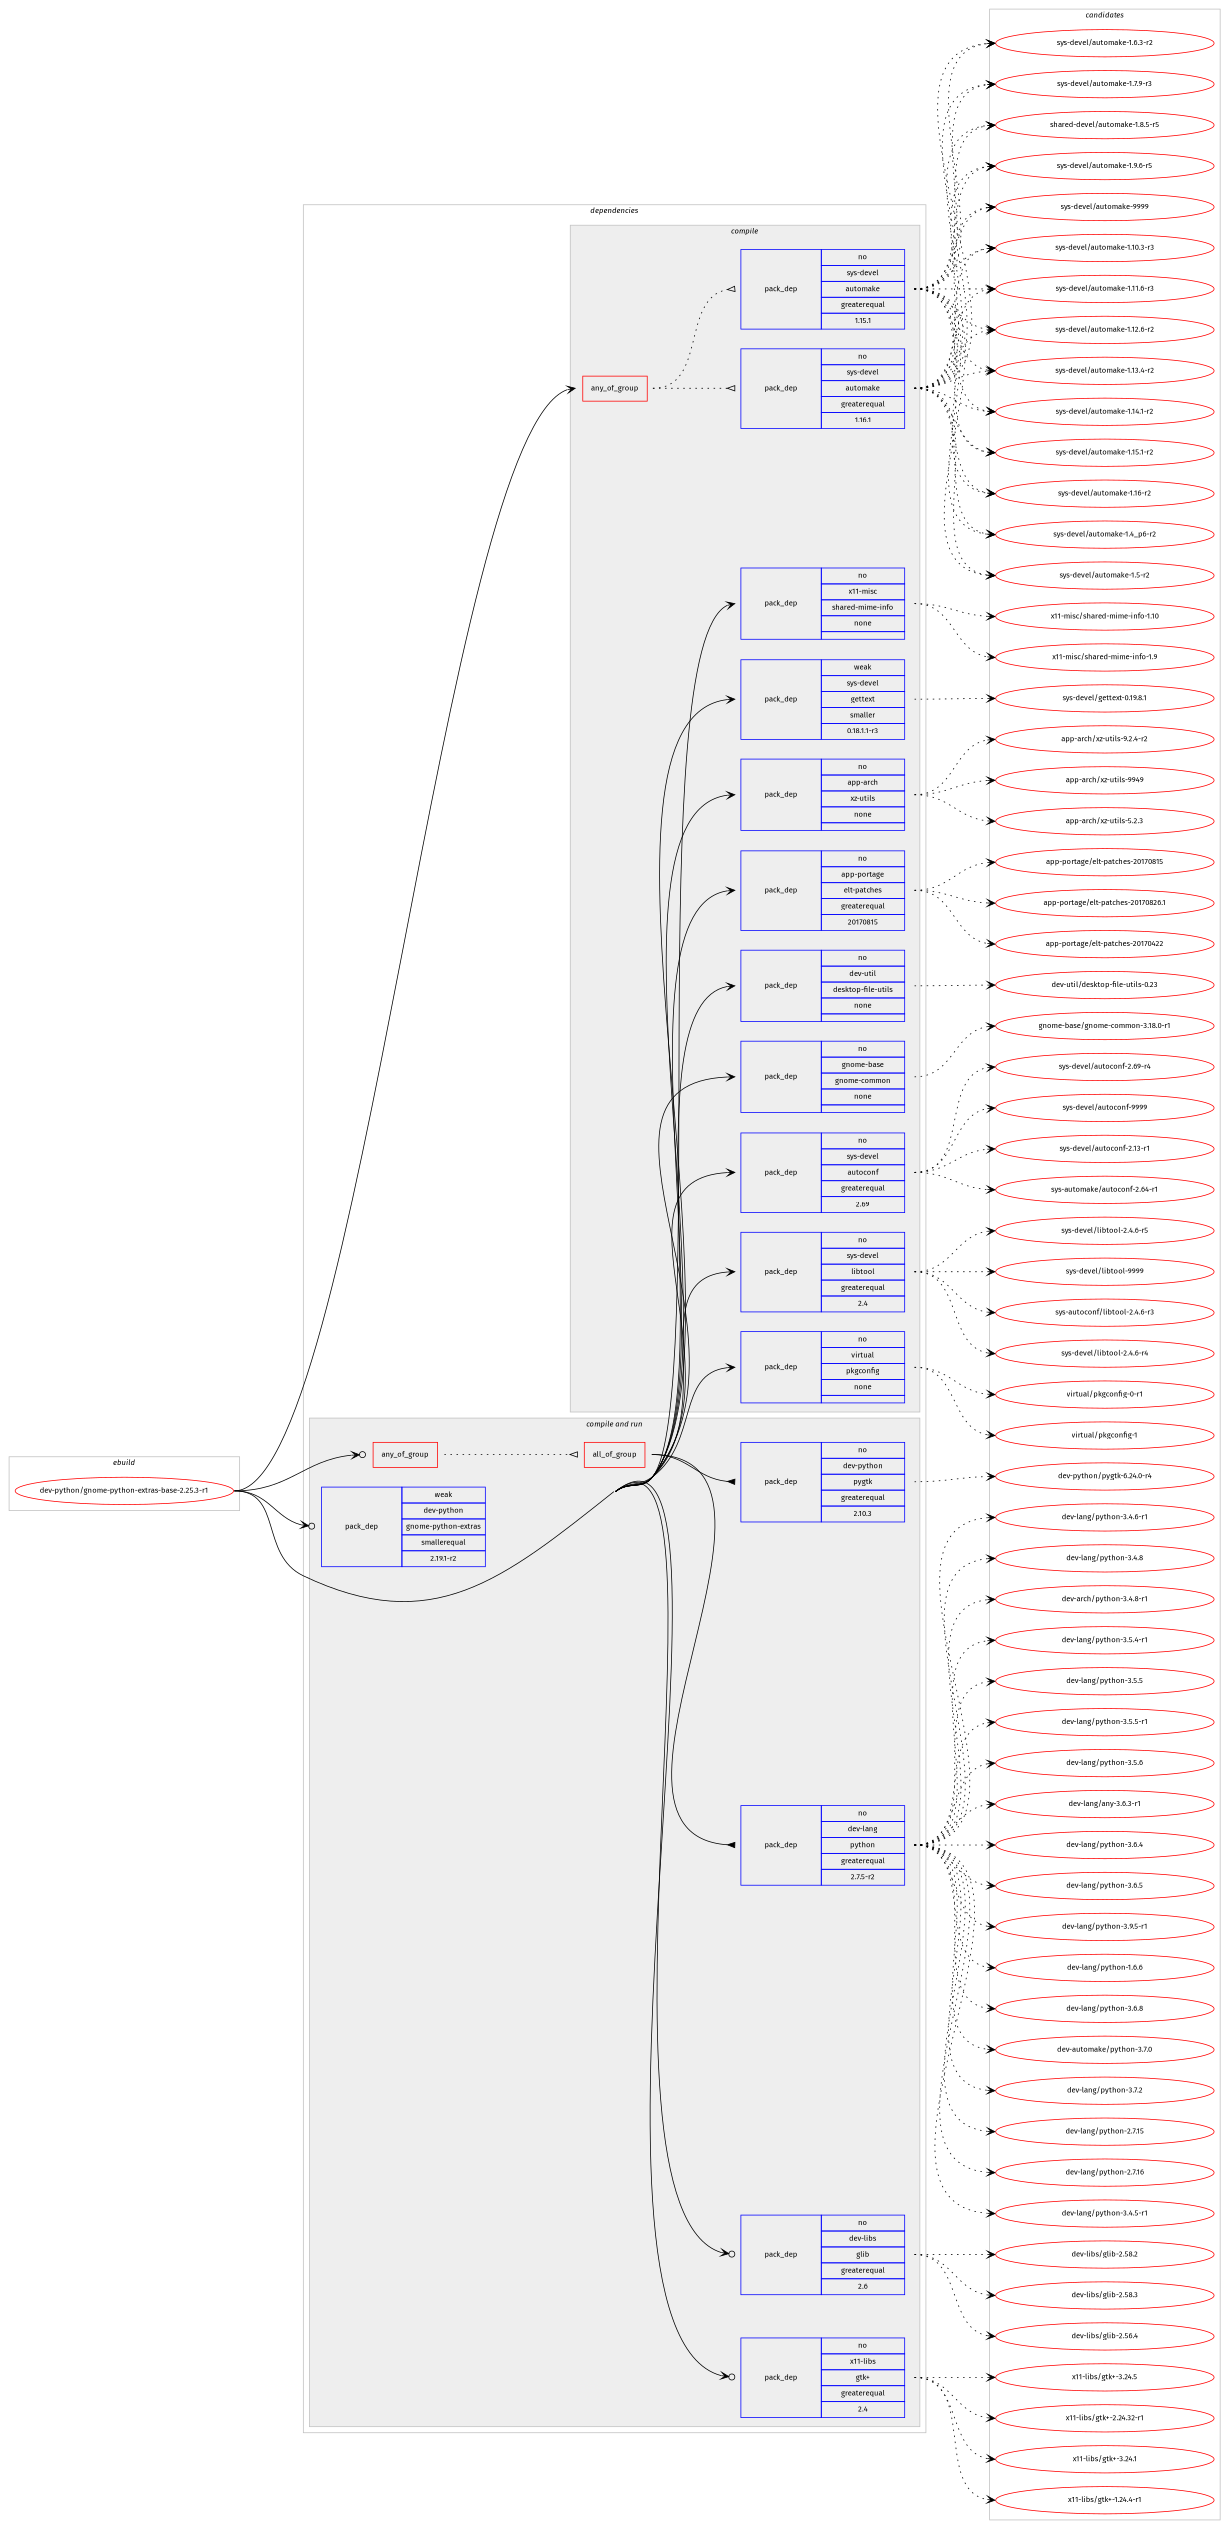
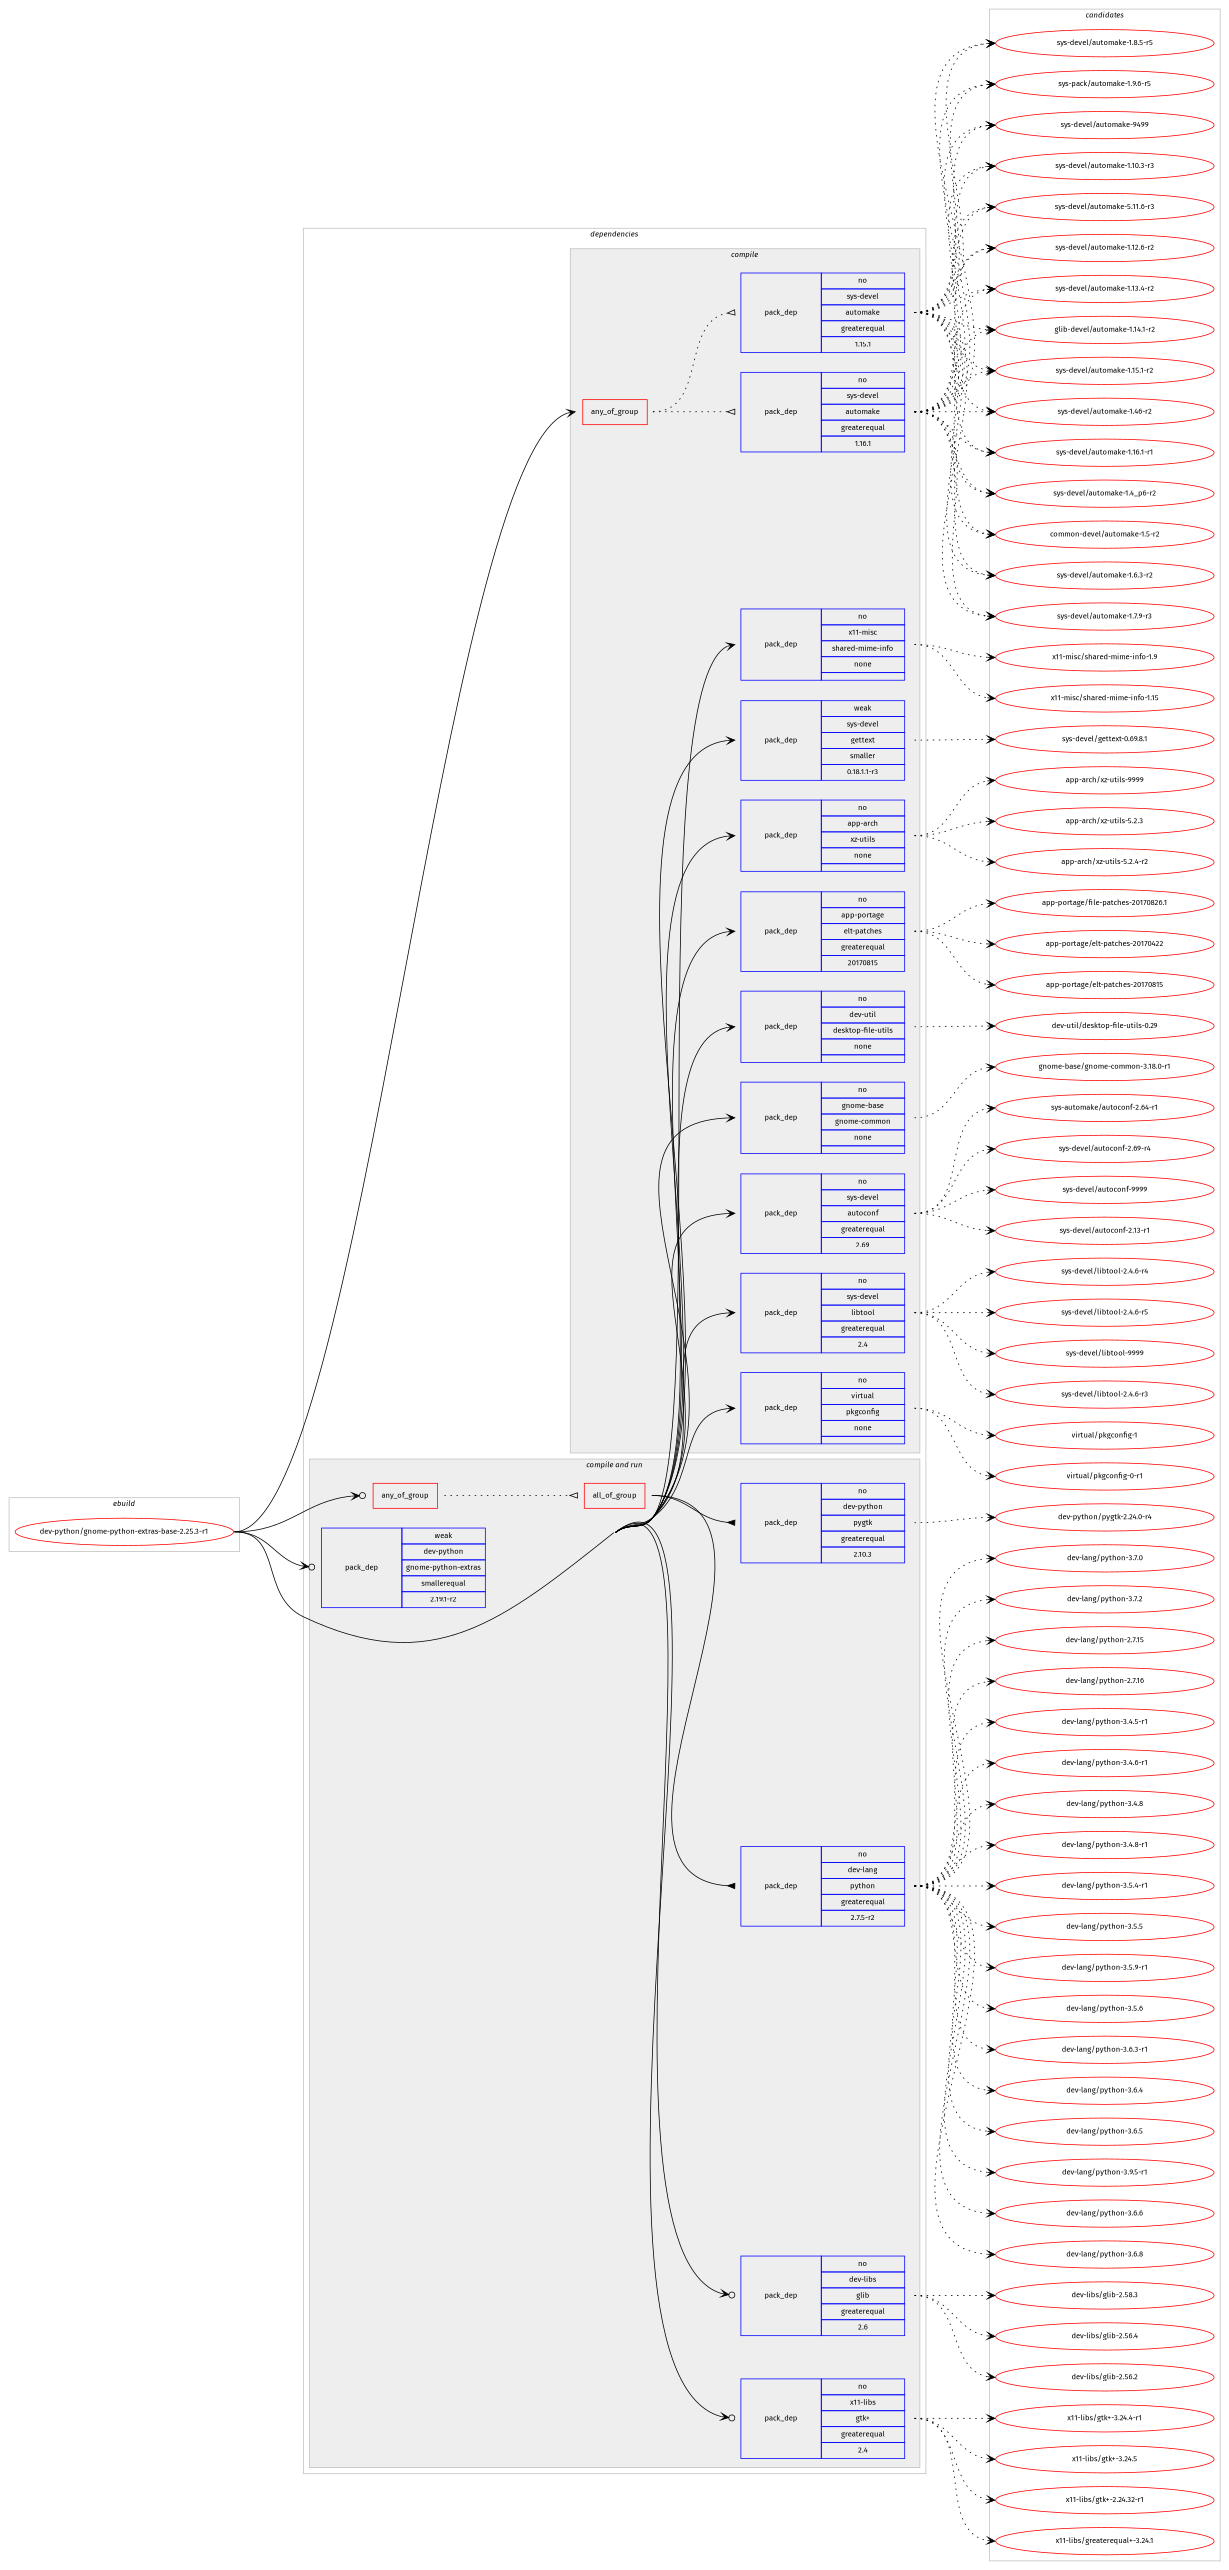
(1105, 125) -> (1105, 43)
(1105, 166) -> (1105, 84)
(1105, 207) -> (1105, 125)
(1105, 289) -> (1105, 207)
(1105, 412) -> (1105, 330)
none -> (1105, 453)
(1105, 494) -> (1105, 412)
(1105, 576) -> (1105, 535)
(1105, 617) -> (1105, 698)
(1105, 698) -> (1105, 739)
(1105, 739) -> (1105, 862)
(1105, 780) -> (1105, 780)
(1105, 903) -> (1105, 903)
(1105, 985) -> (1105, 1026)
(1105, 1313) -> (1105, 1395)
(1105, 1476) -> (1105, 1517)
(1105, 1599) -> (1105, 1845)
(1105, 1722) -> (1105, 1968)
(1105, 1804) -> (1105, 2050)
(1105, 1968) -> (1105, 2214)
(1105, 2050) -> (1105, 1558)
(1105, 2255) -> (1105, 2377)
(1105, 2459) -> (1105, 2541)
(1105, 2500) -> (1105, 2418)
